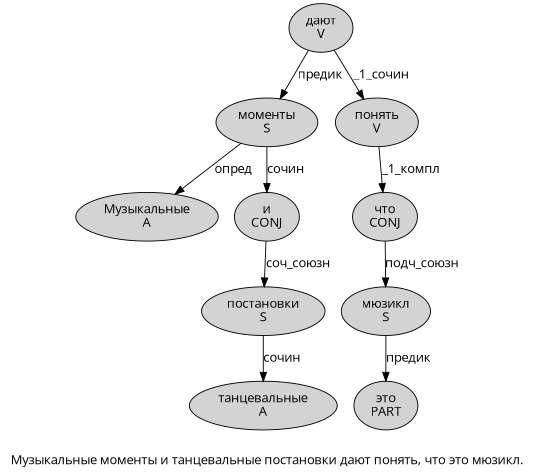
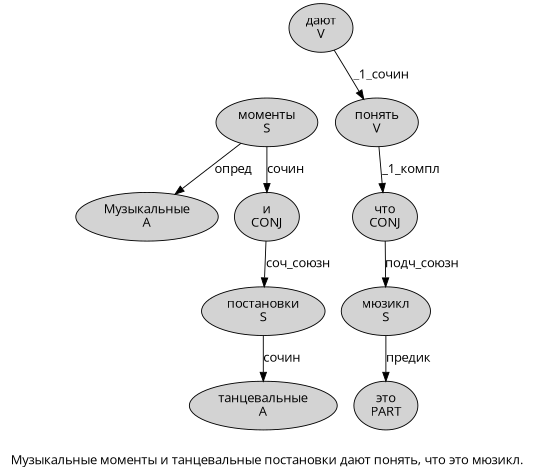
(297, 71) -> none
